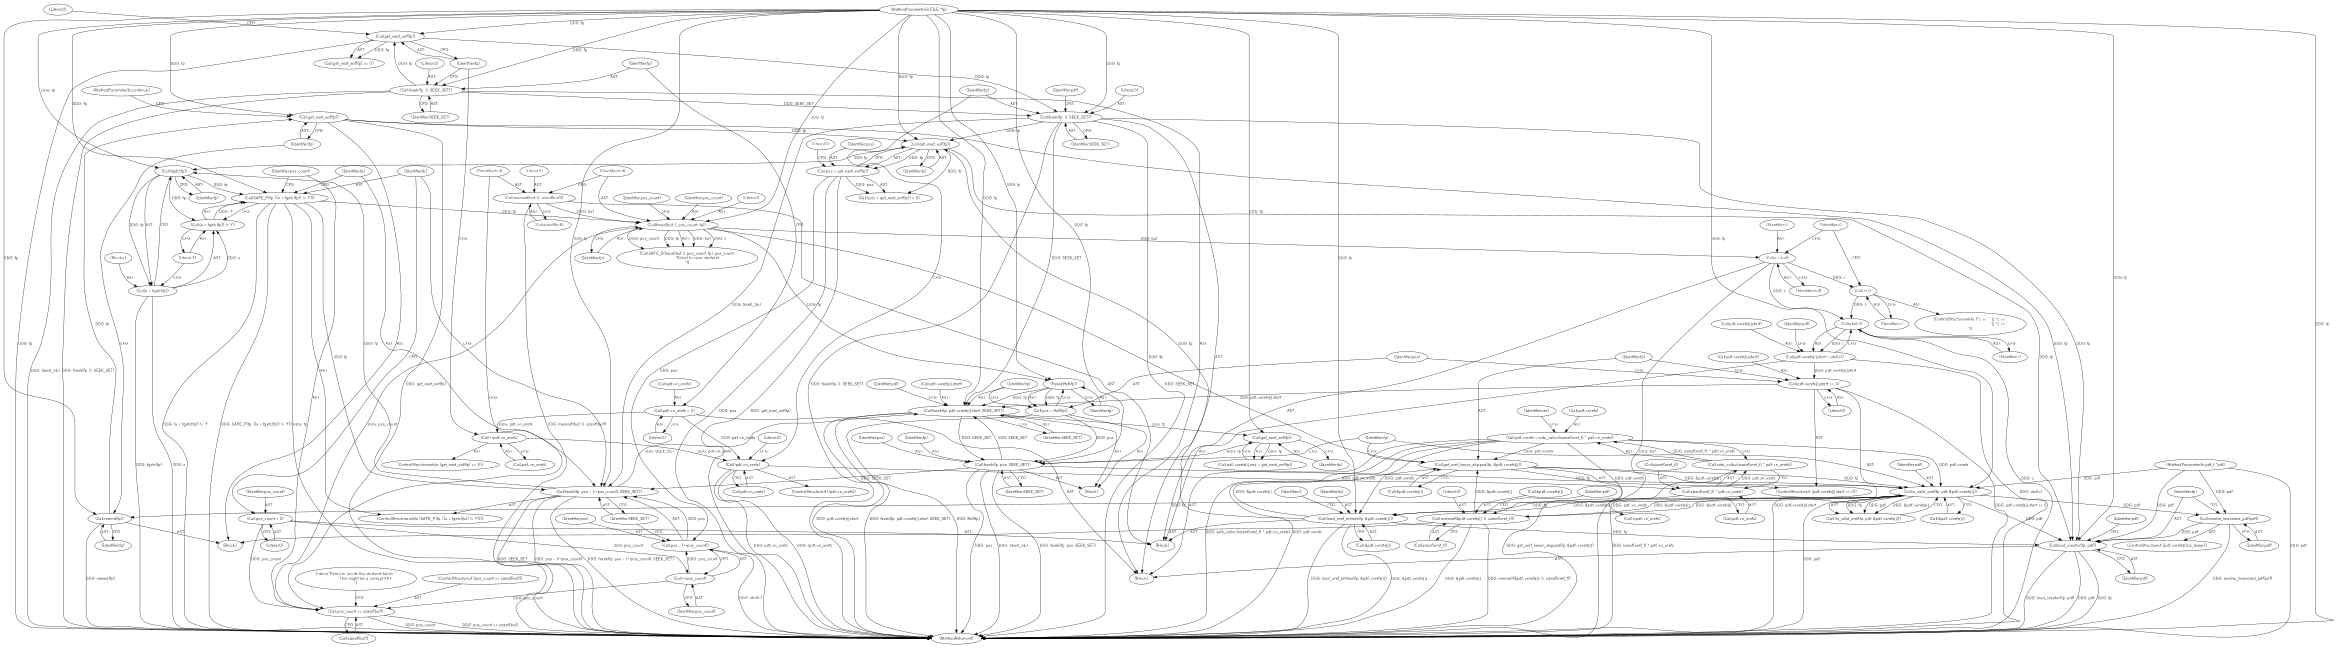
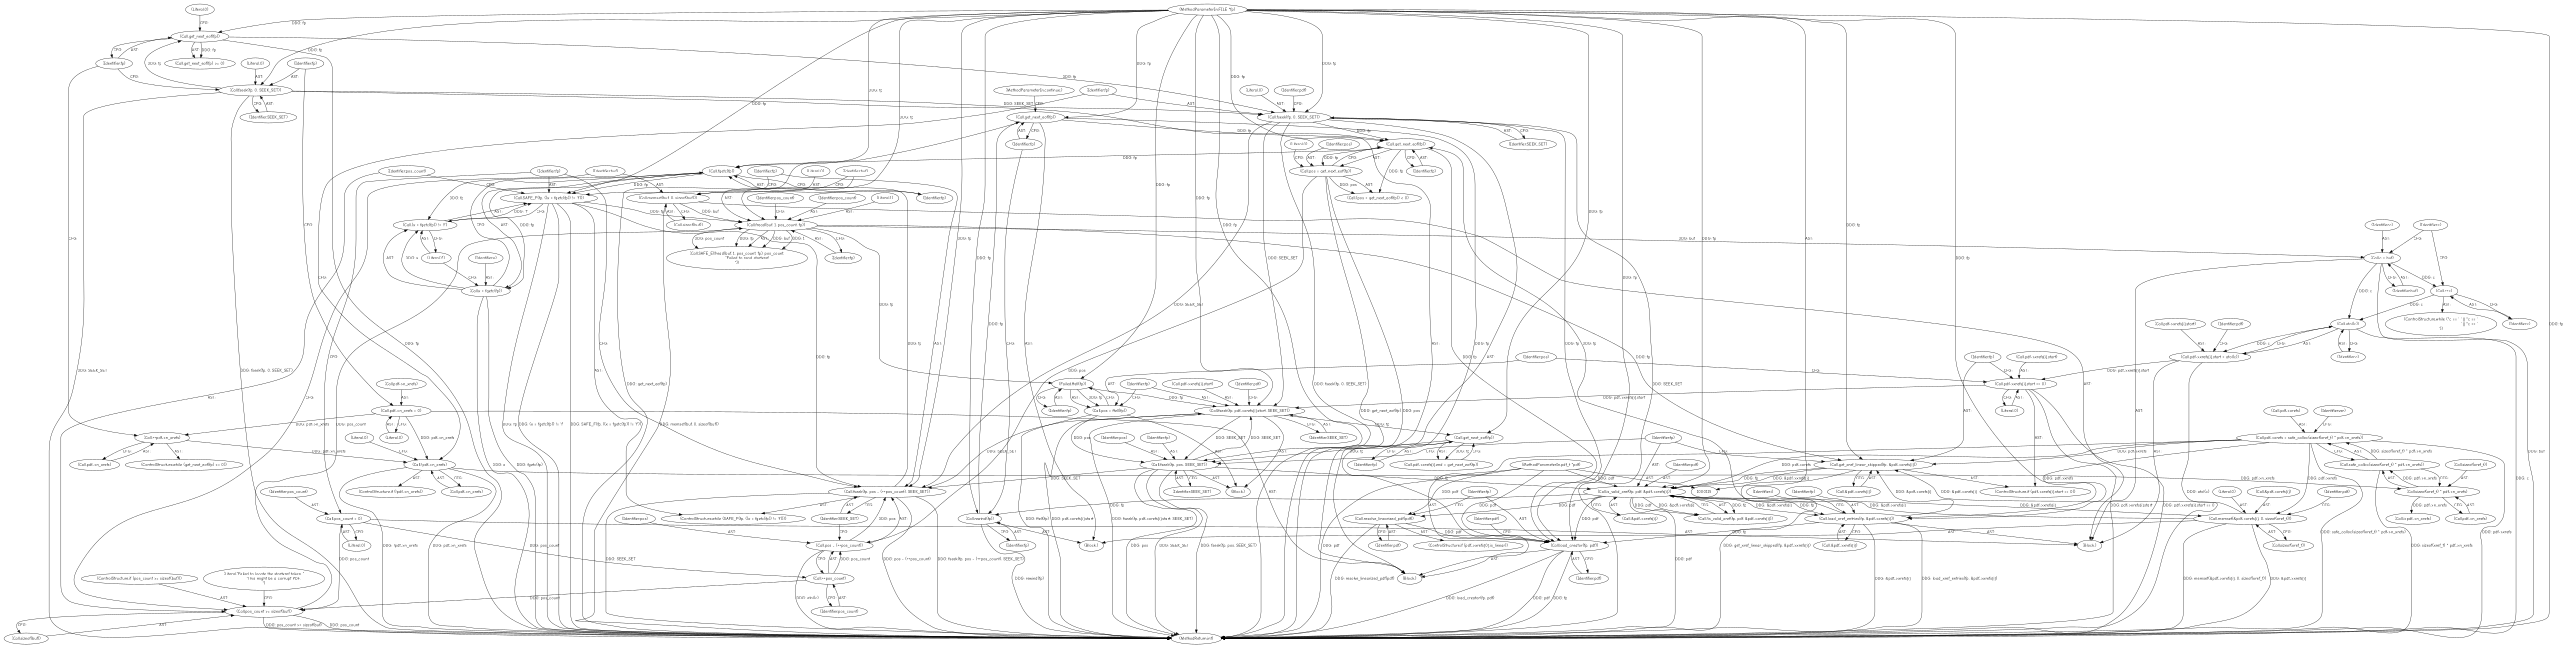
none -> (1841, 25)
(118, 258) -> (486, 258)
none -> (1704, 492)
